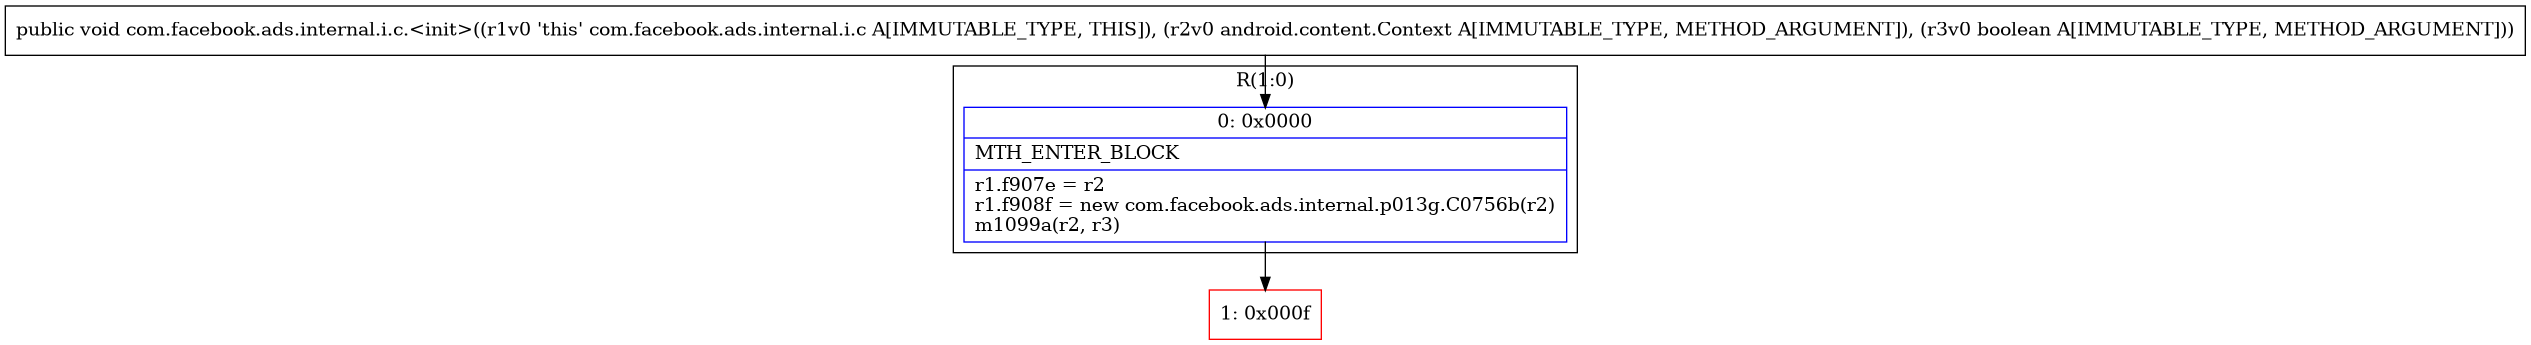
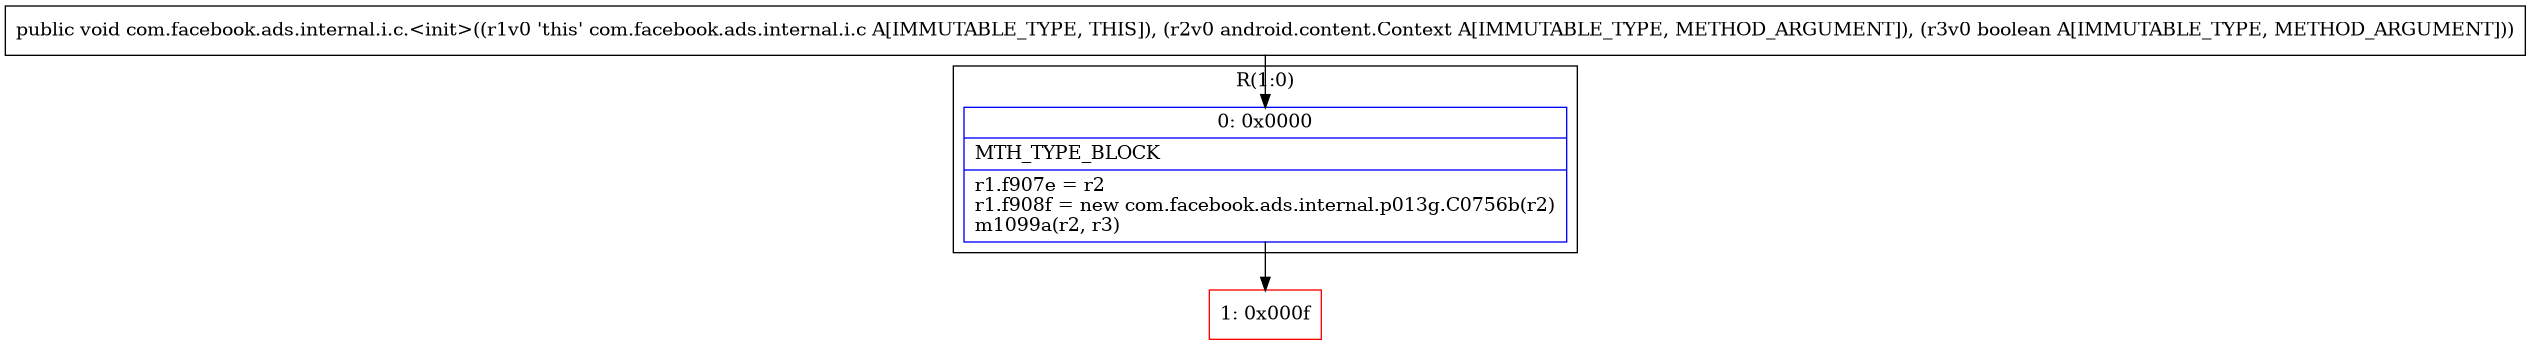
(1077, 153) -> (1067, 153)
